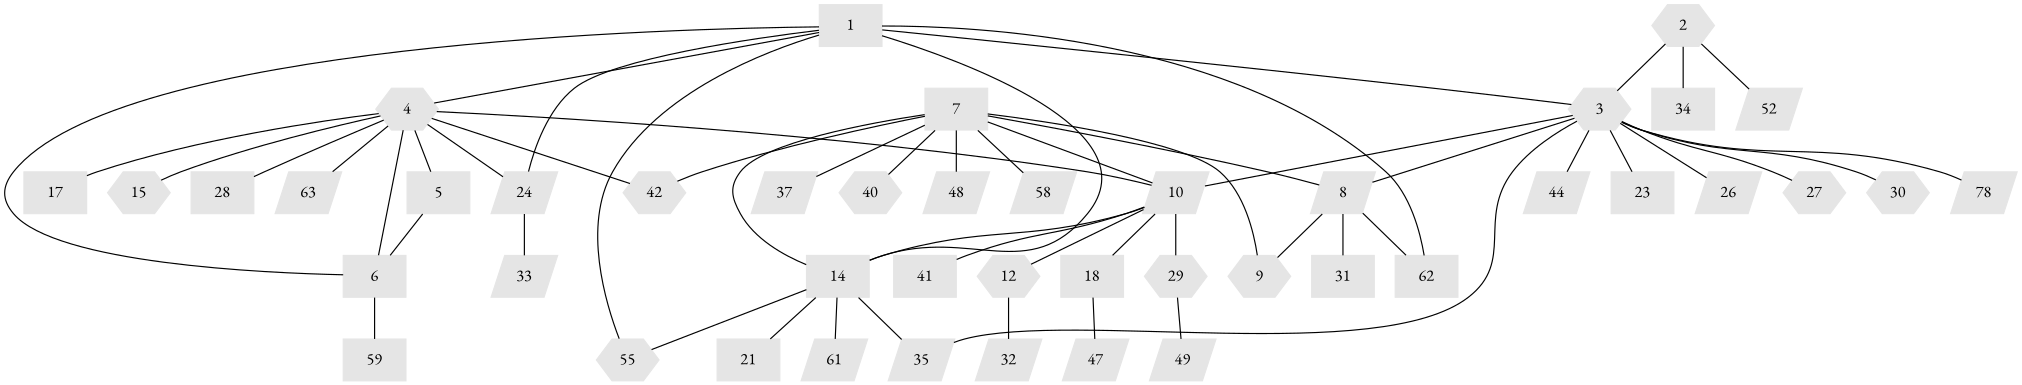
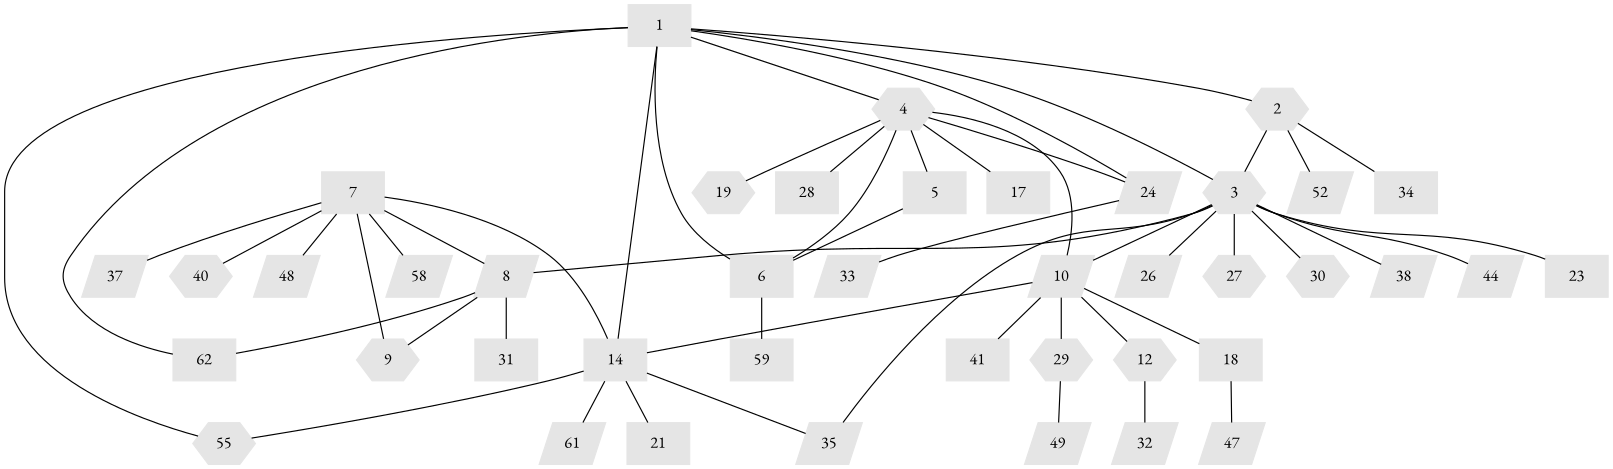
none -> (973, 55)
(1070, 152) -> none
(139, 193) -> (723, 193)
(308, 193) -> none
(654, 193) -> none
(1984, 193) -> (1404, 276)
